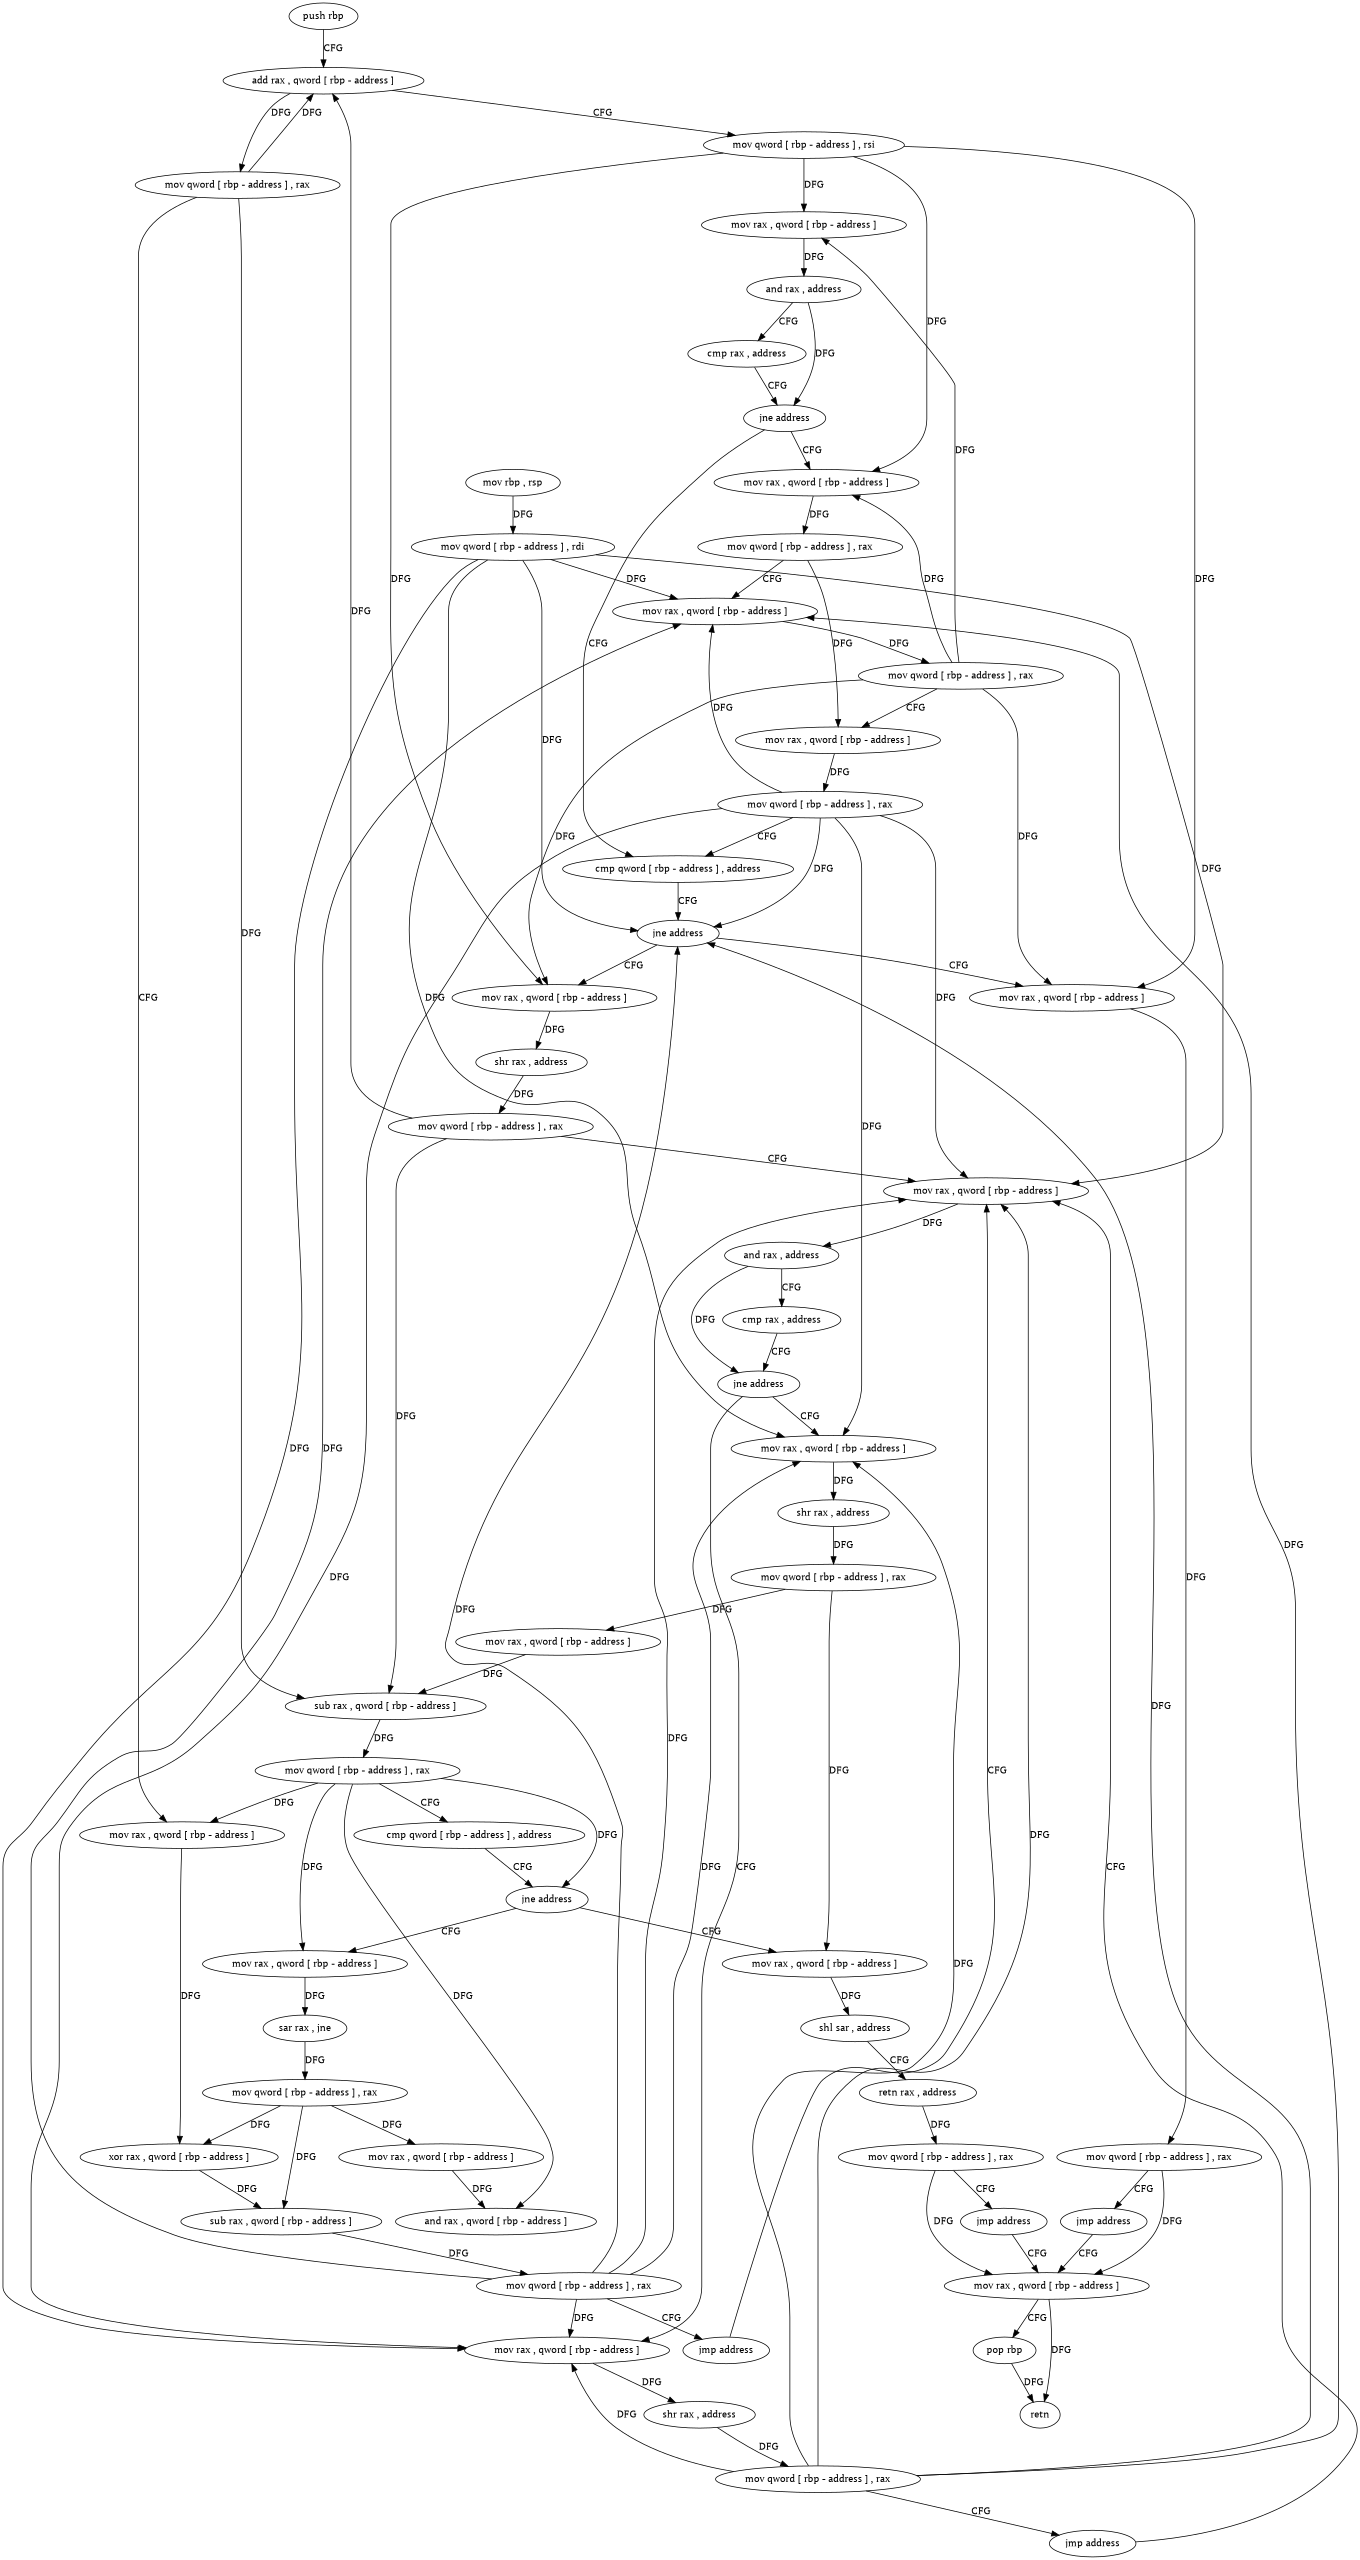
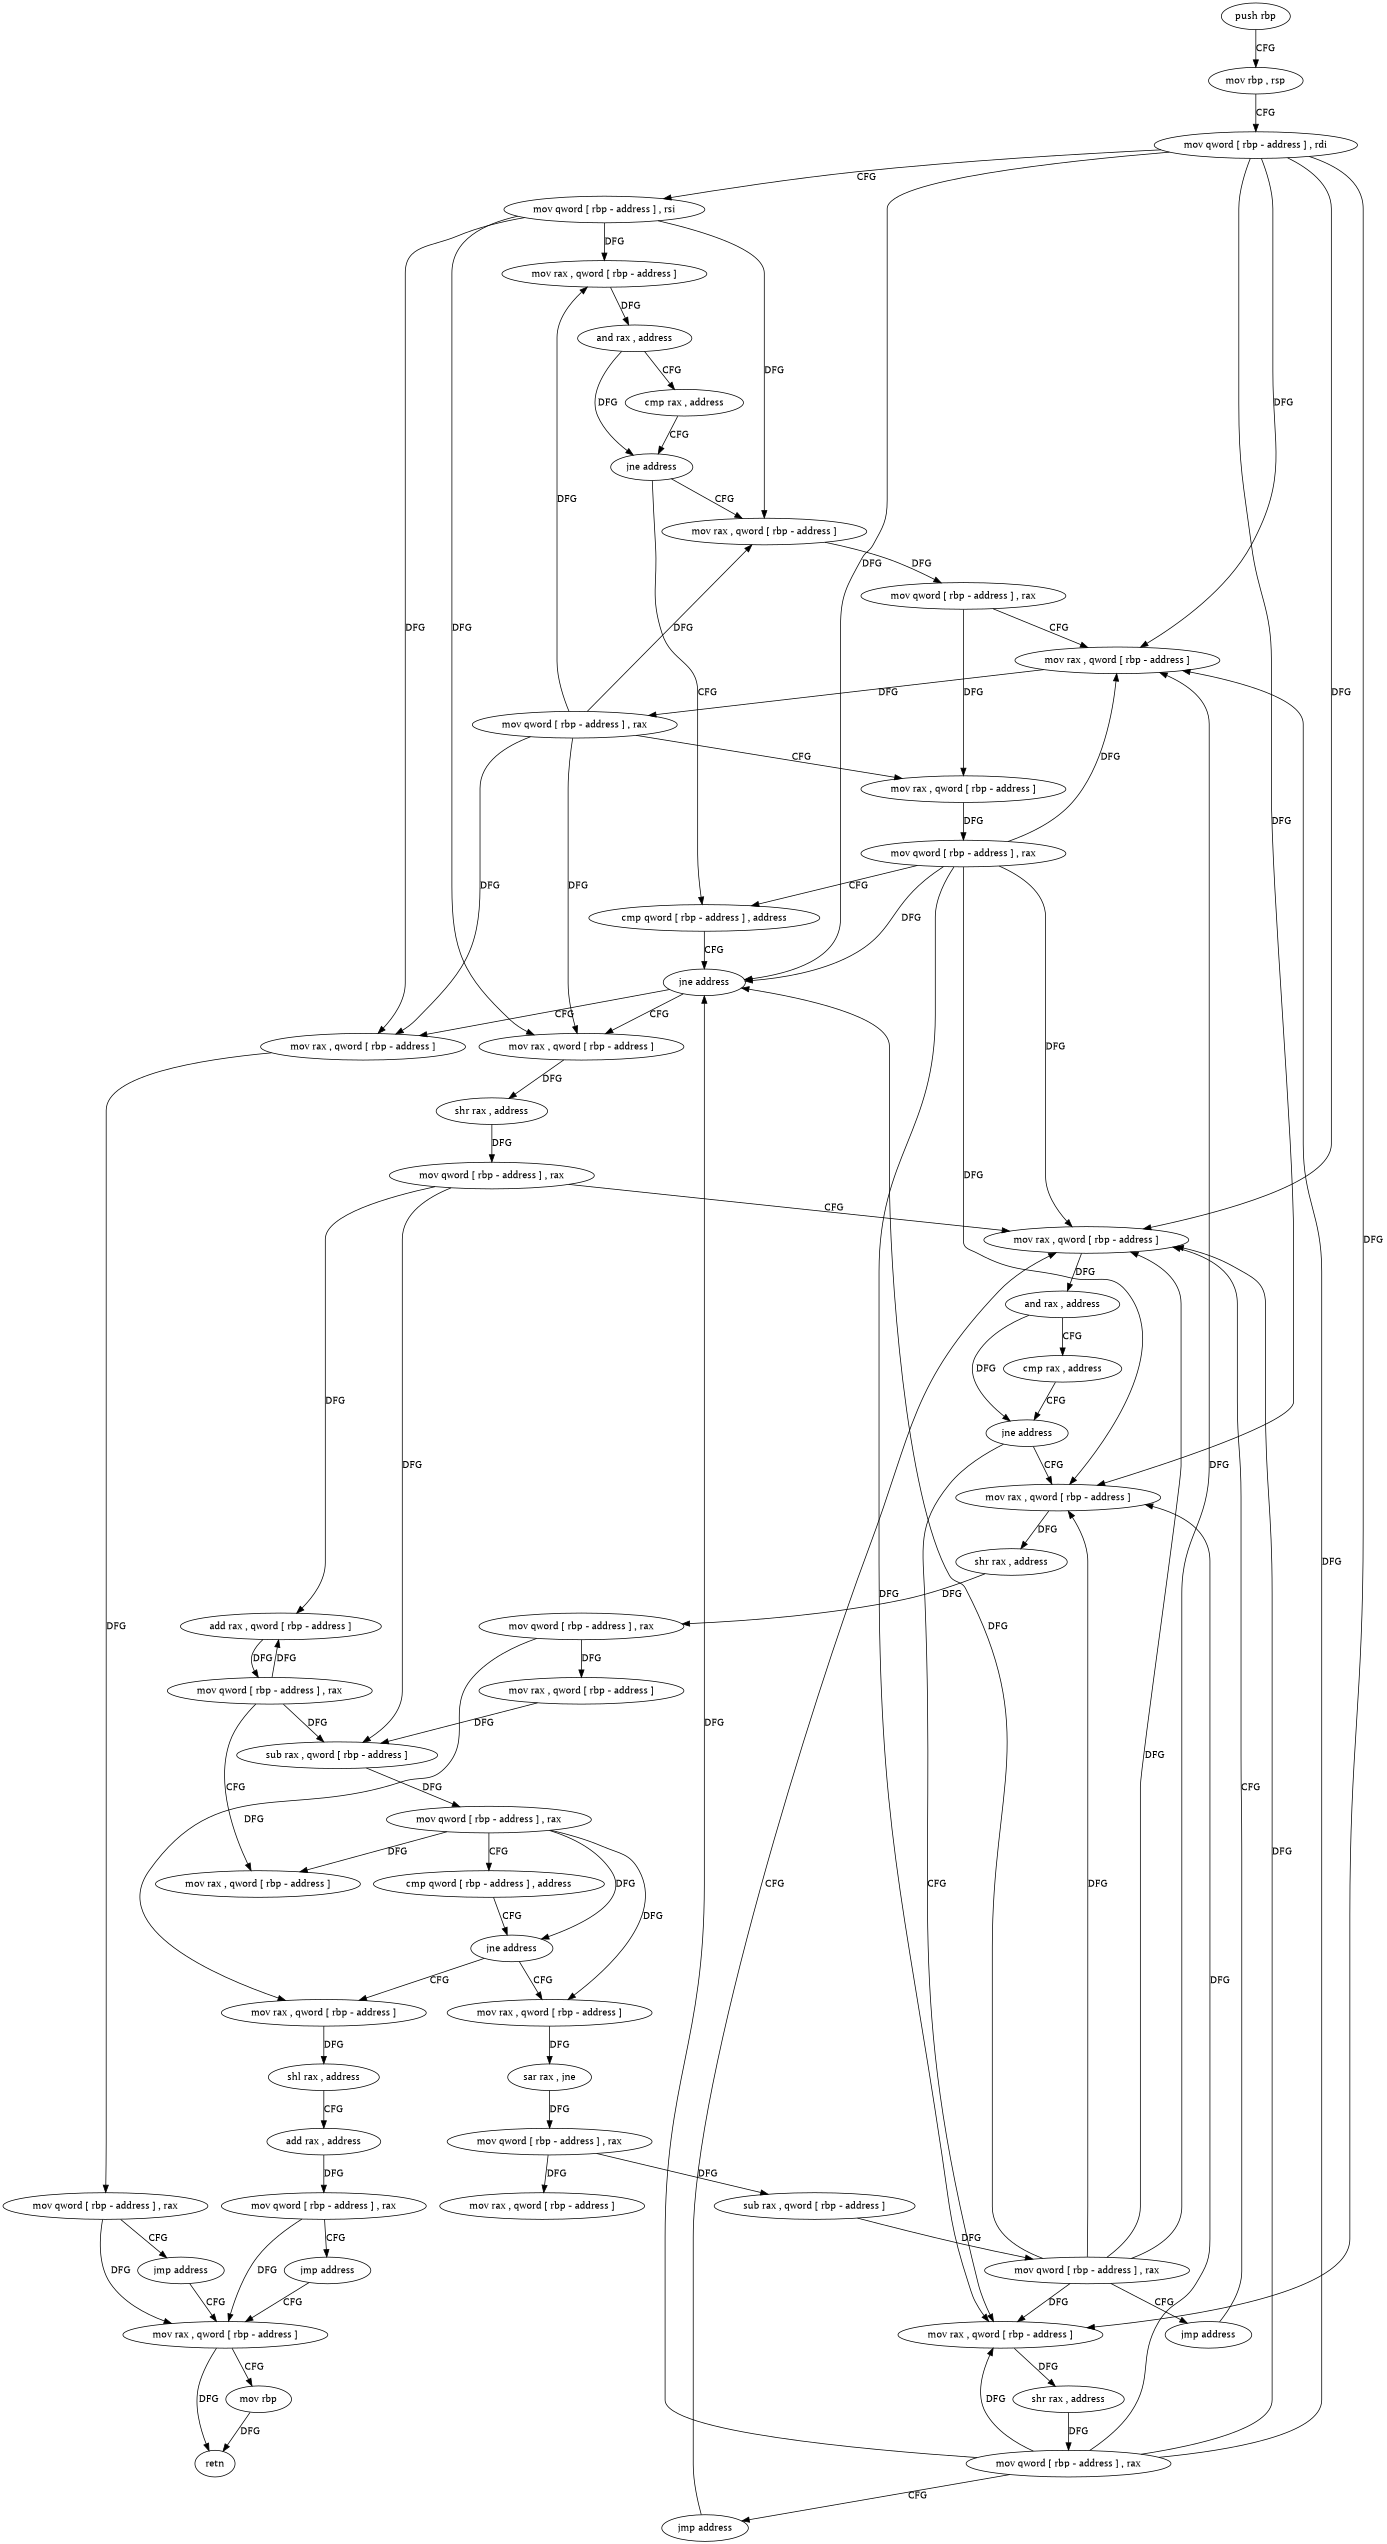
(324, 45) -> (1256, 45)
(560, 112) -> (915, 166)
(523, 515) -> (1266, 113)
(855, 2028) -> (324, 2077)
(918, 2093) -> (324, 2142)
(179, 2157) -> none
(496, 2222) -> none
(1005, 2350) -> (259, 2399)
